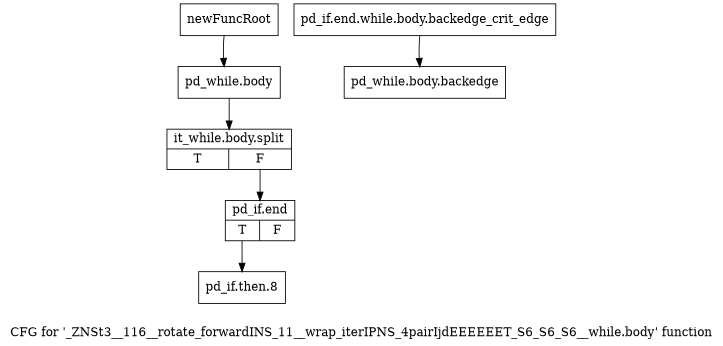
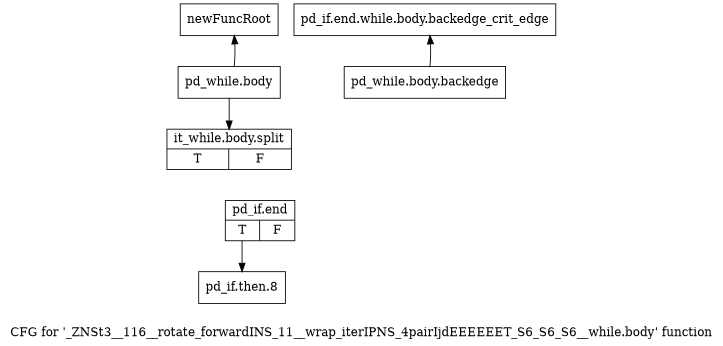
(223, 47) -> (235, 55)
(419, 47) -> (431, 55)
(260, 181) -> none
